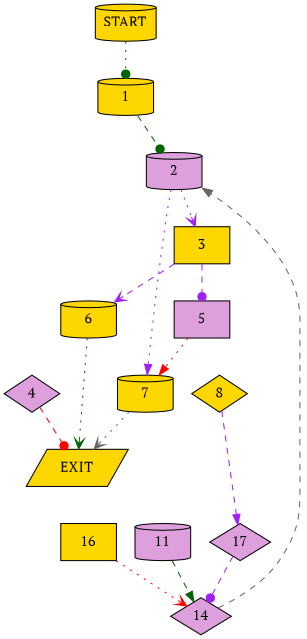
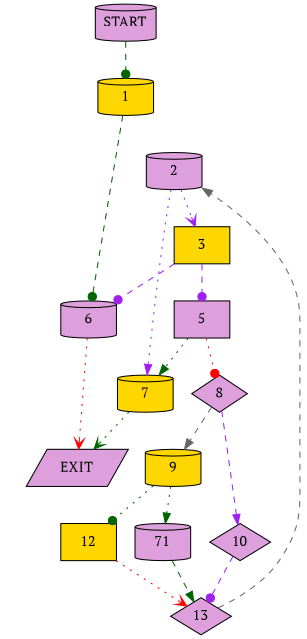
(126, 23) -> (126, 23)
(126, 56) -> (126, 56)
(148, 131) -> (108, 204)
(148, 281) -> (148, 281)
(89, 319) -> (89, 319)
(177, 353) -> (177, 353)
none -> (210, 354)
(83, 388) -> (83, 388)
(32, 394) -> none
(220, 394) -> (220, 394)
(115, 427) -> (115, 427)
(77, 468) -> (77, 468)
none -> (173, 468)
(89, 542) -> (89, 542)
(163, 542) -> (163, 542)
(240, 542) -> (240, 542)
(201, 616) -> (201, 616)
